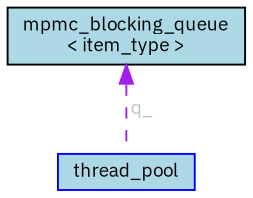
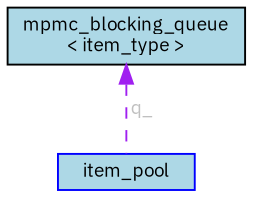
(126, 172) -> (126, 172)
